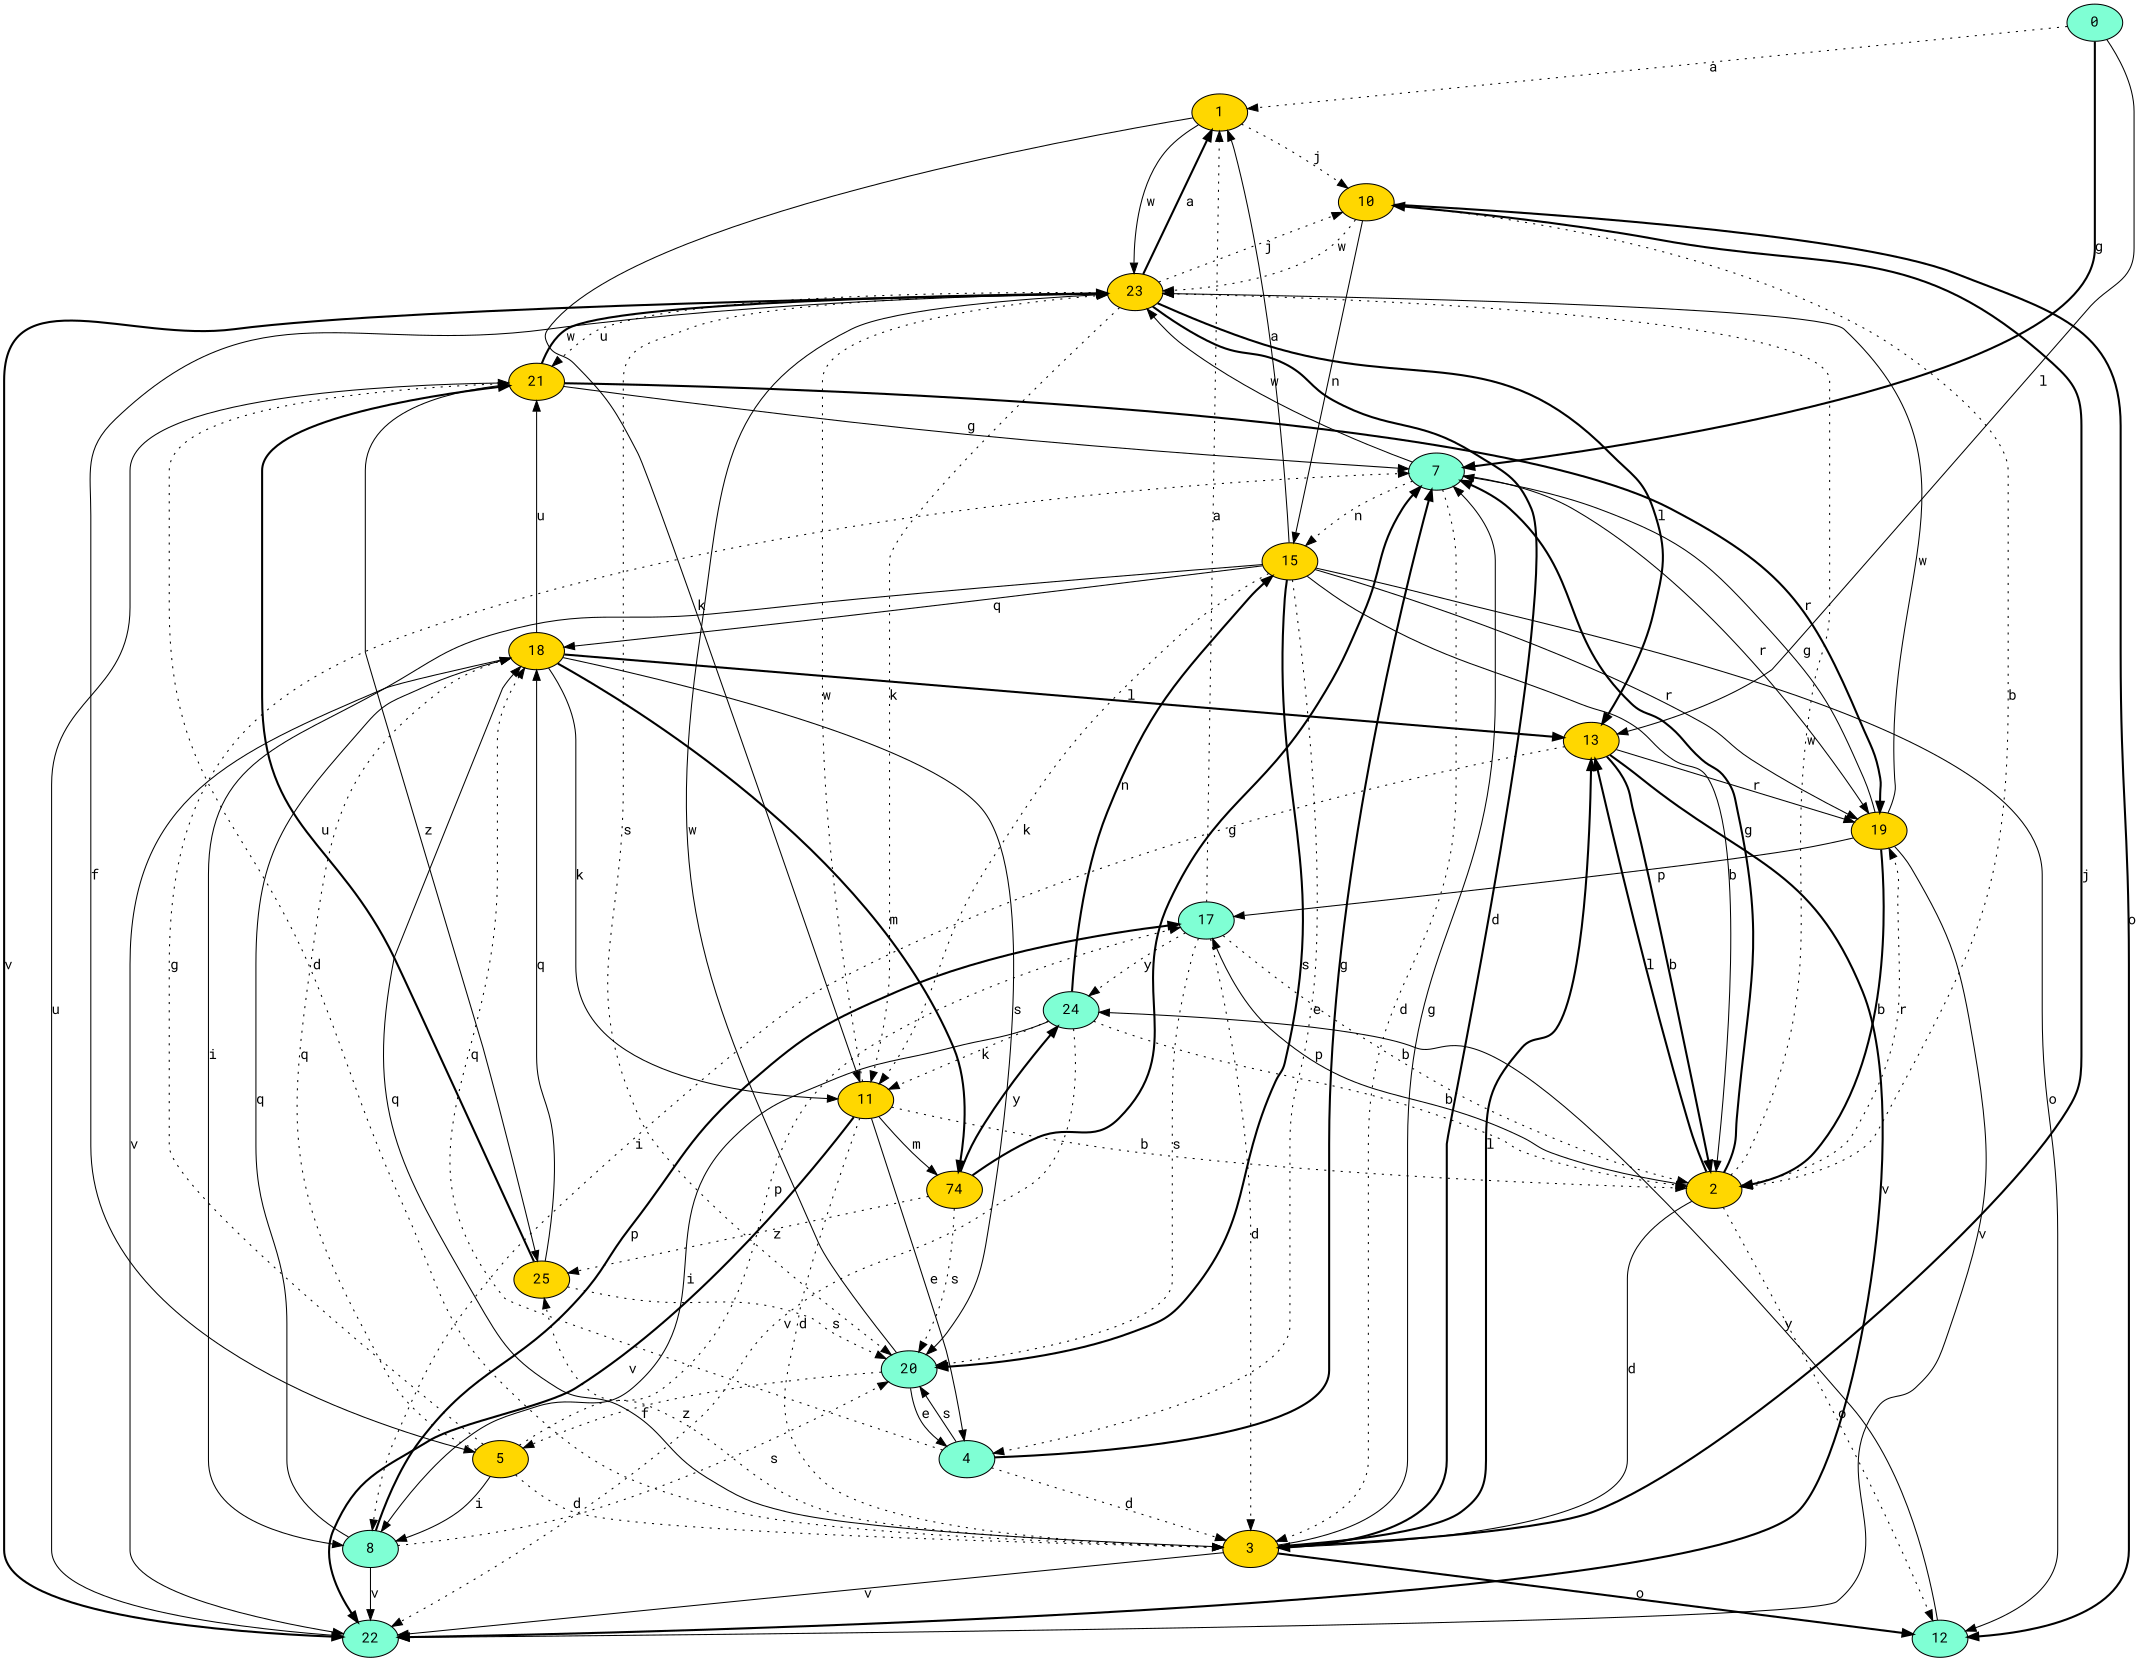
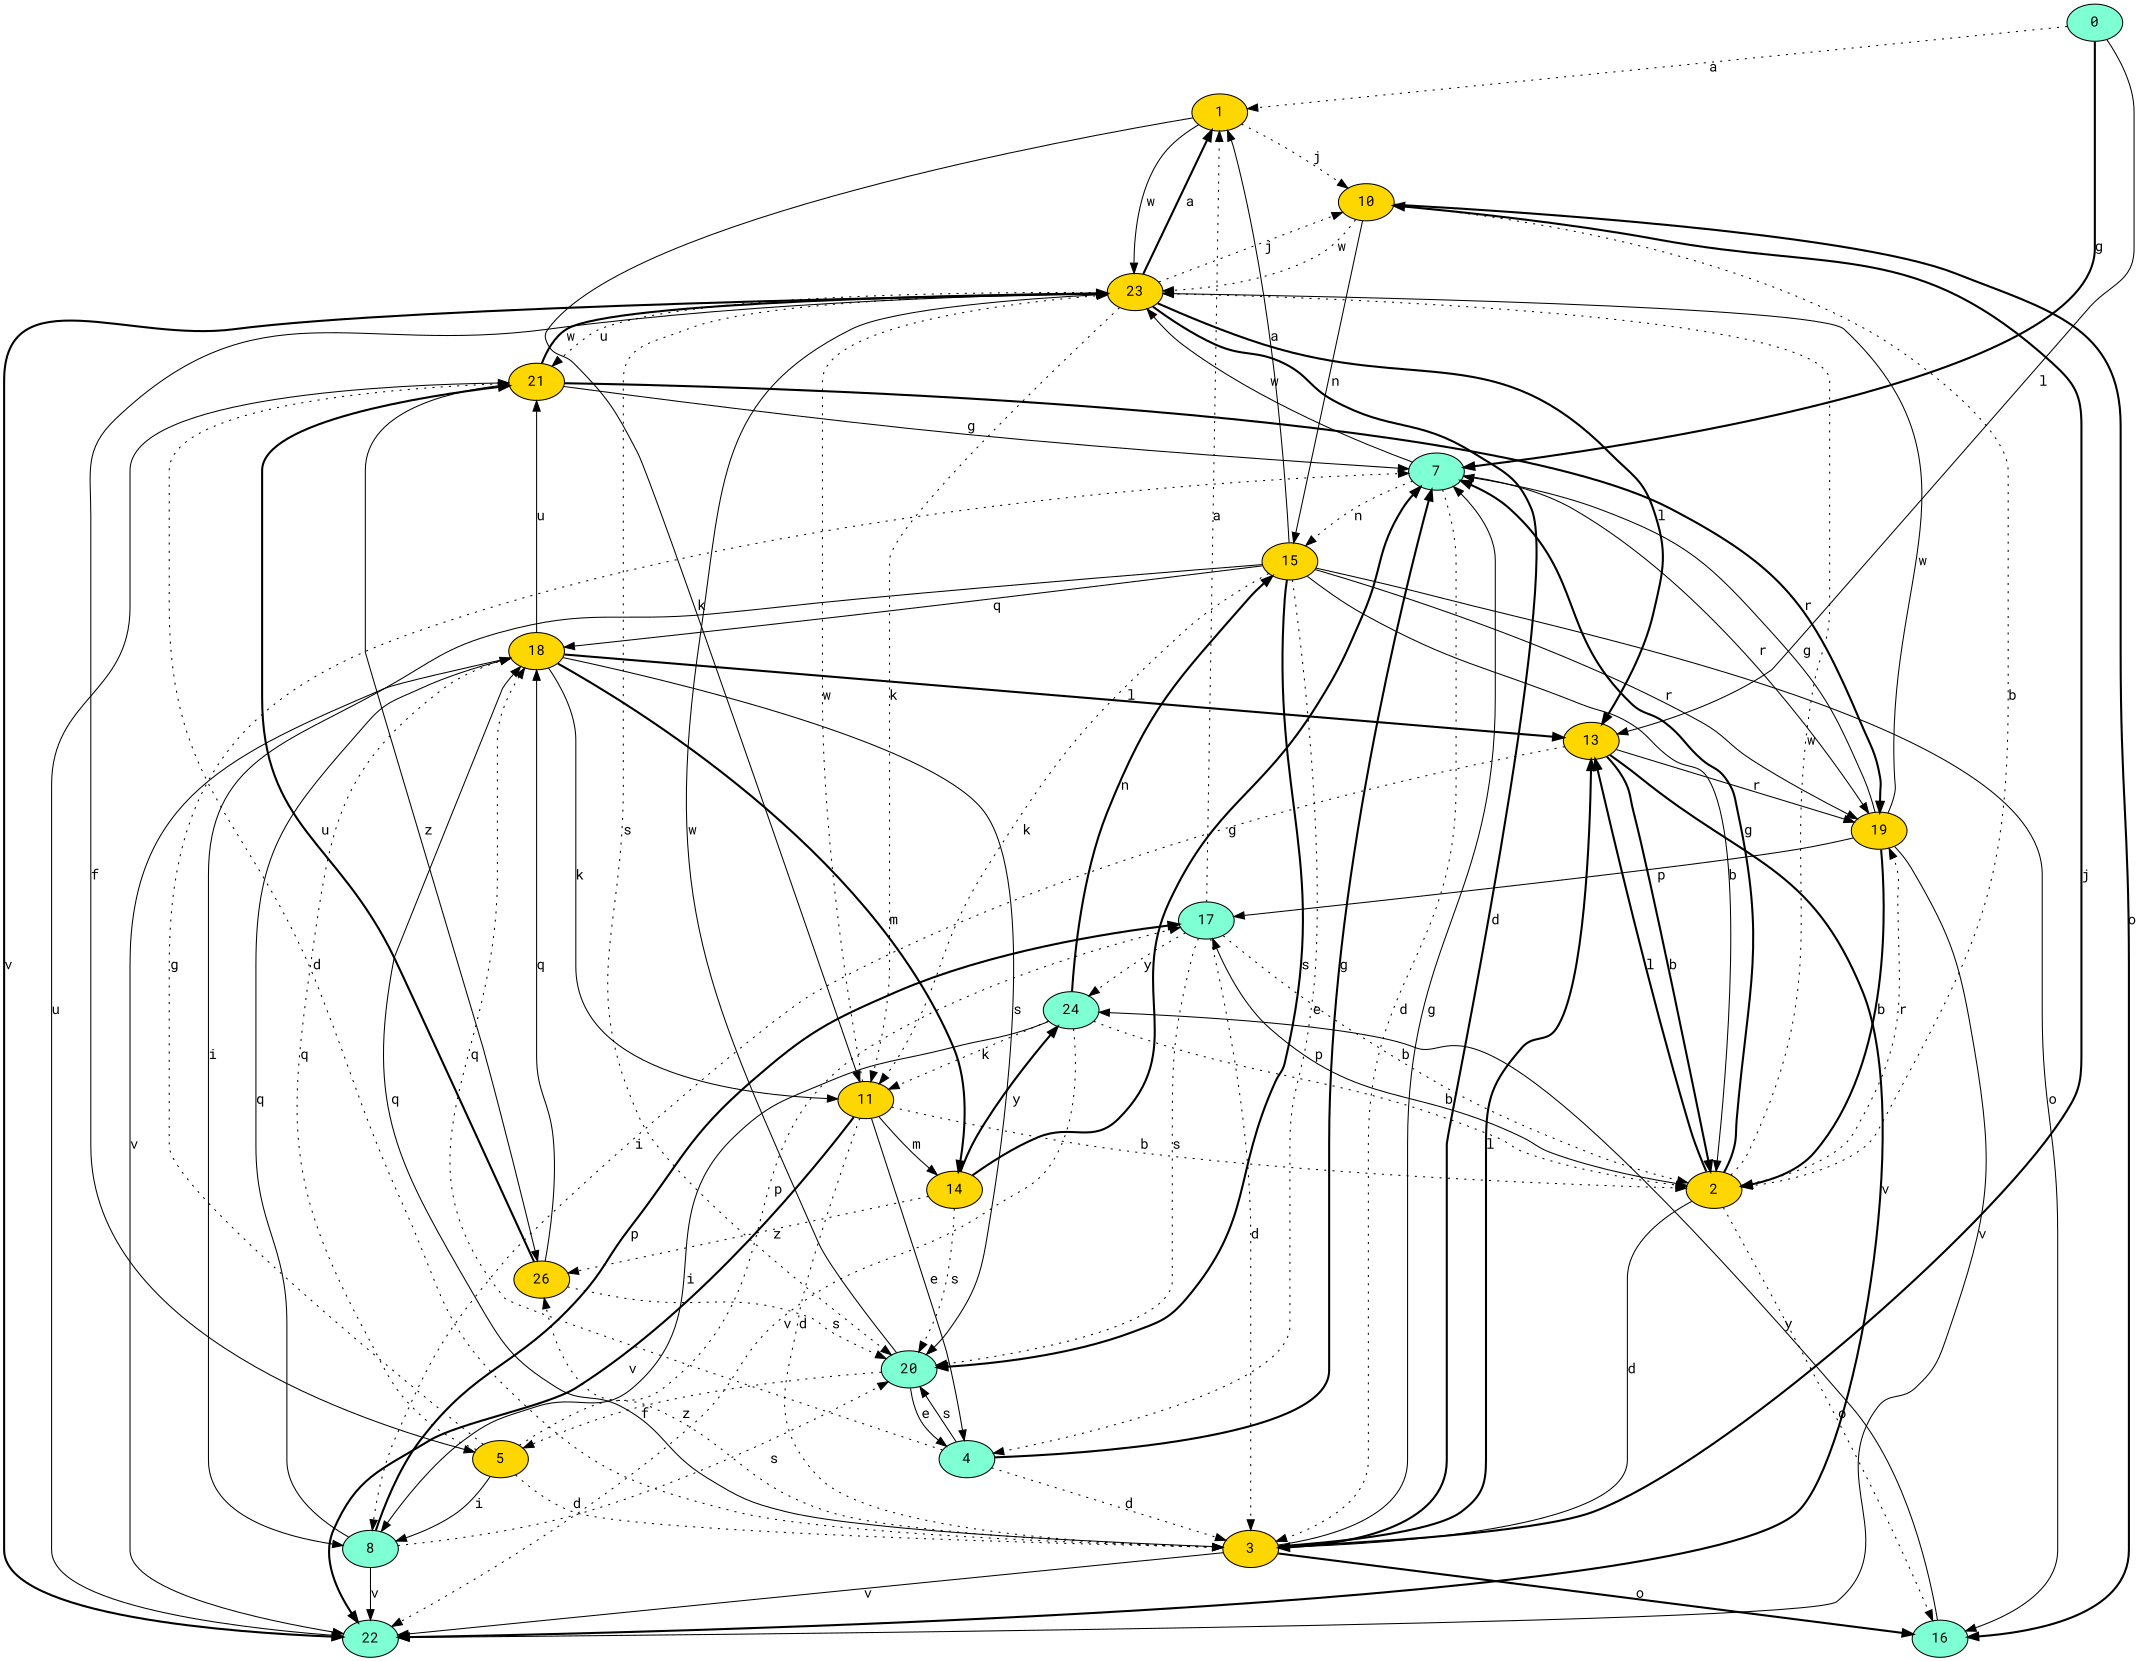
(955, 1190) -> (955, 1190)
(542, 1280) -> (542, 1280)
(1940, 1639) -> (1940, 1639)
